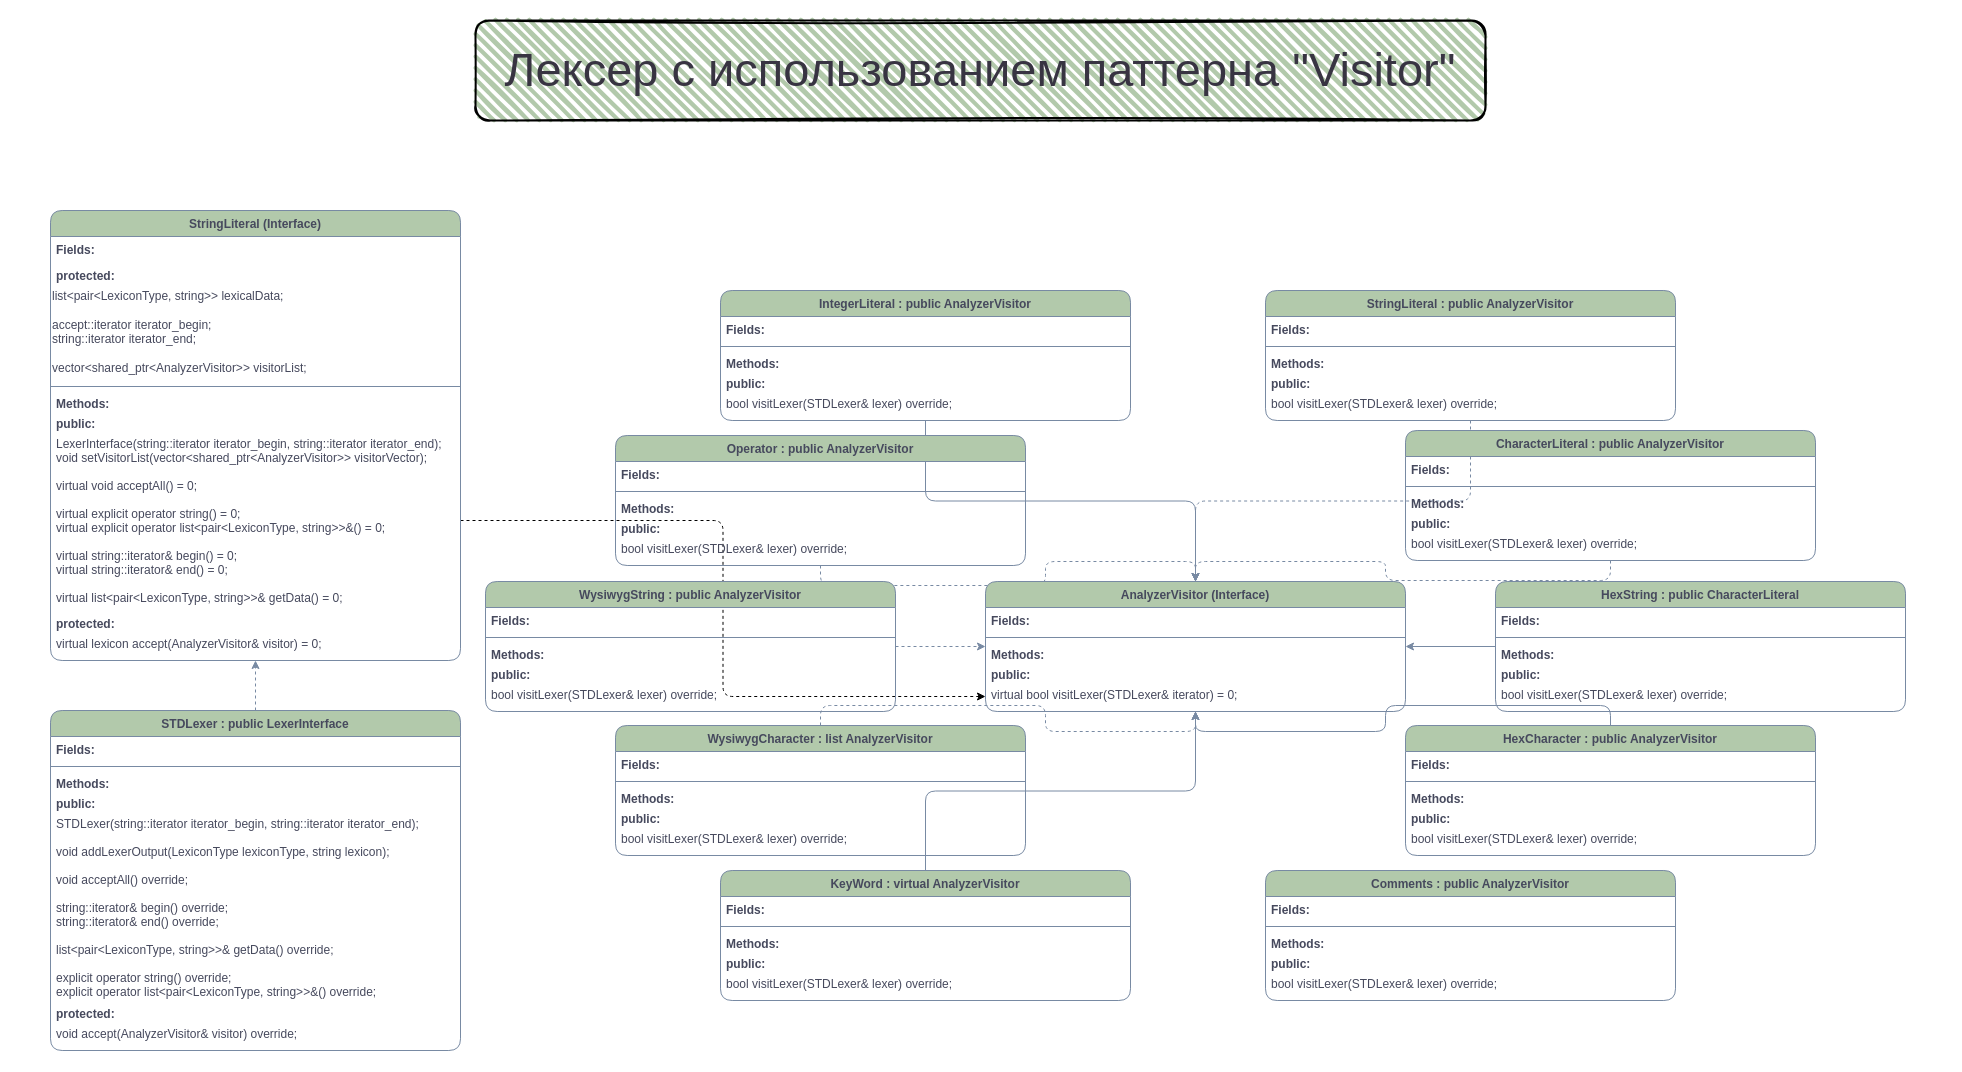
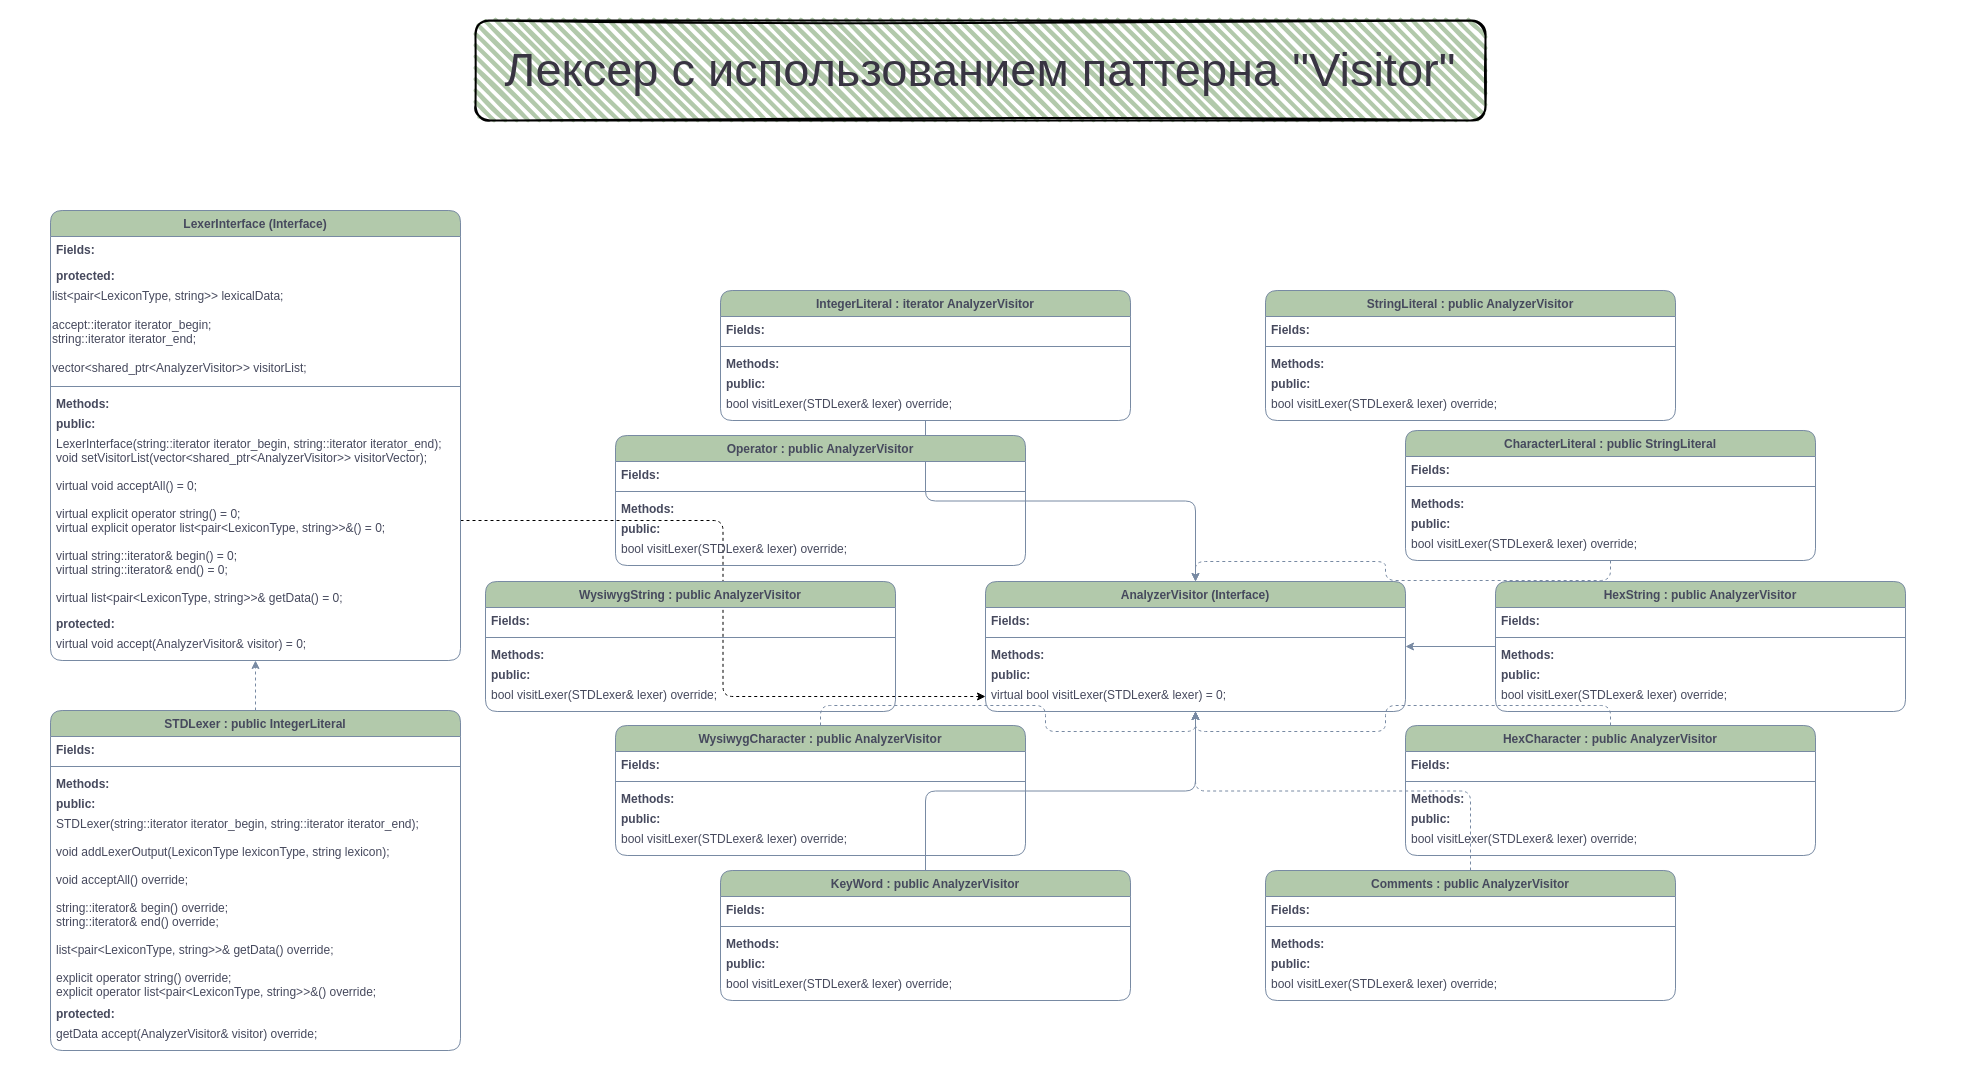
(255, 224) -> (255, 224)
(925, 304) -> (925, 304)
(1610, 444) -> (1610, 444)
(1306, 501) -> none
(1113, 562) -> none
(1700, 595) -> (1700, 595)
(211, 644) -> (202, 644)
(938, 647) -> none
(1134, 695) -> (1123, 695)
(1406, 706) -> (1406, 706)
(255, 724) -> (255, 724)
(820, 739) -> (820, 739)
none -> (1369, 791)
(925, 884) -> (925, 884)
(197, 1034) -> (208, 1034)
